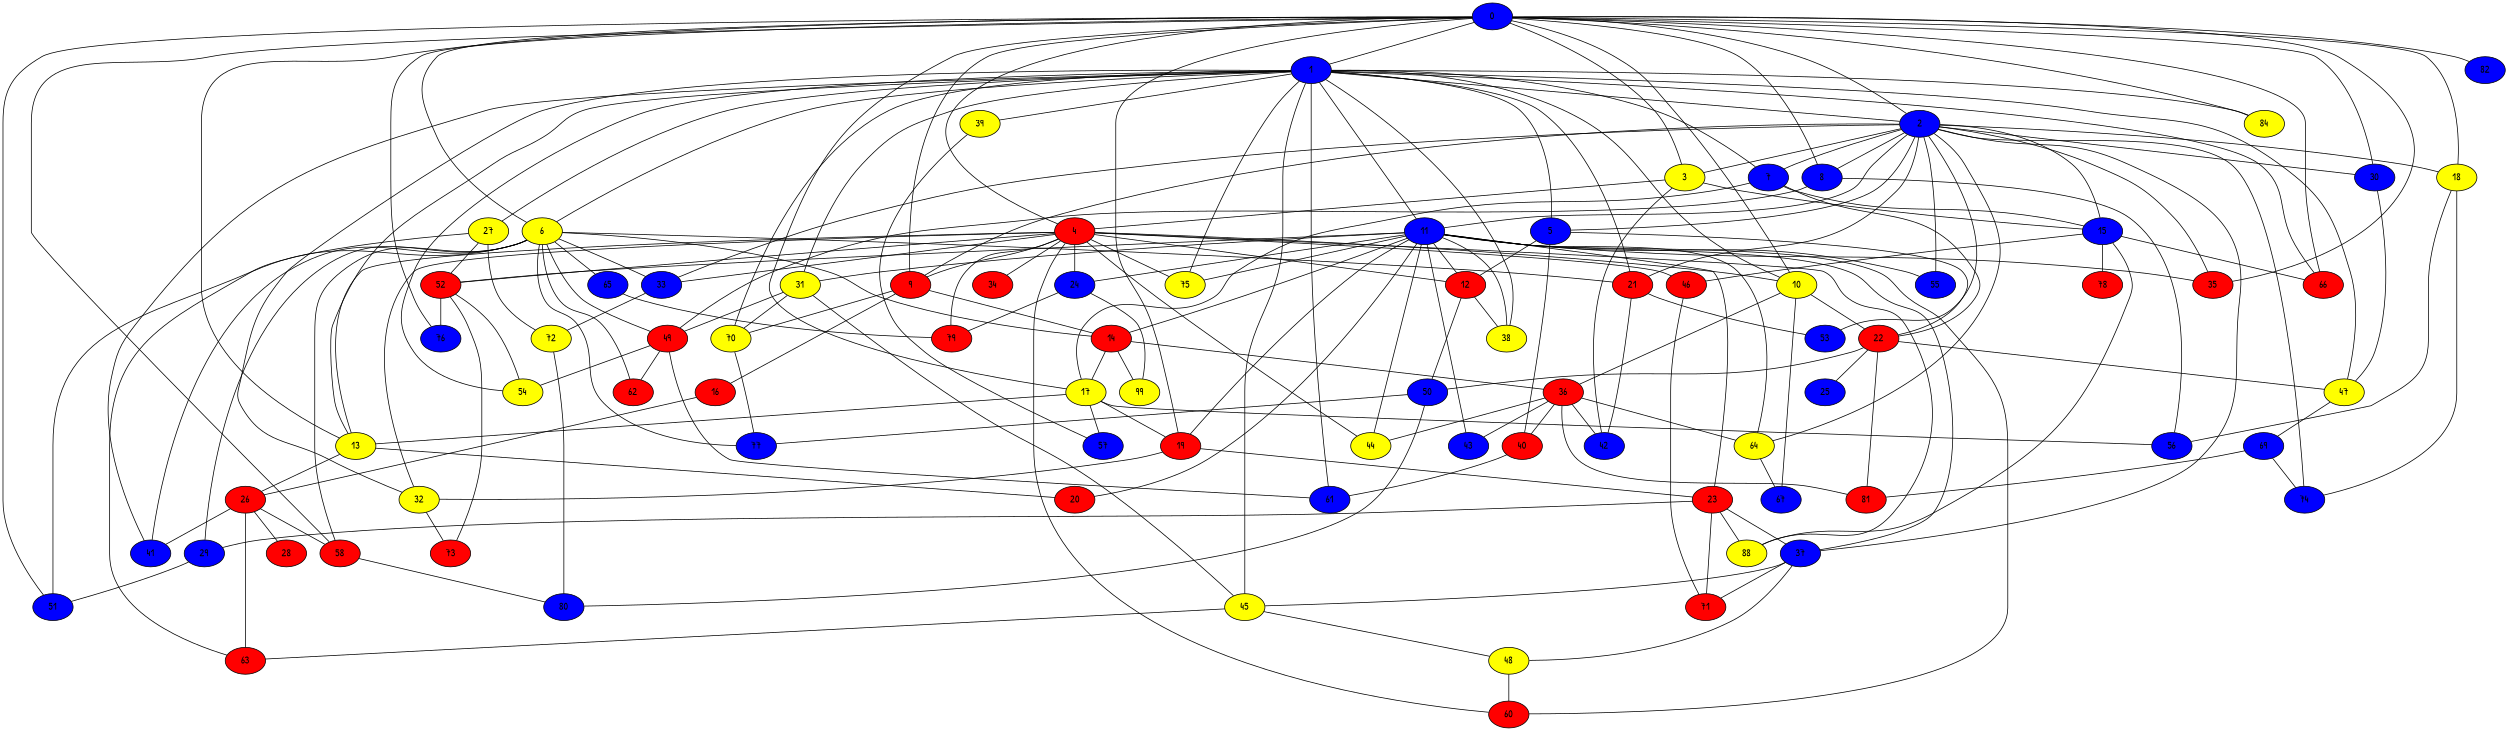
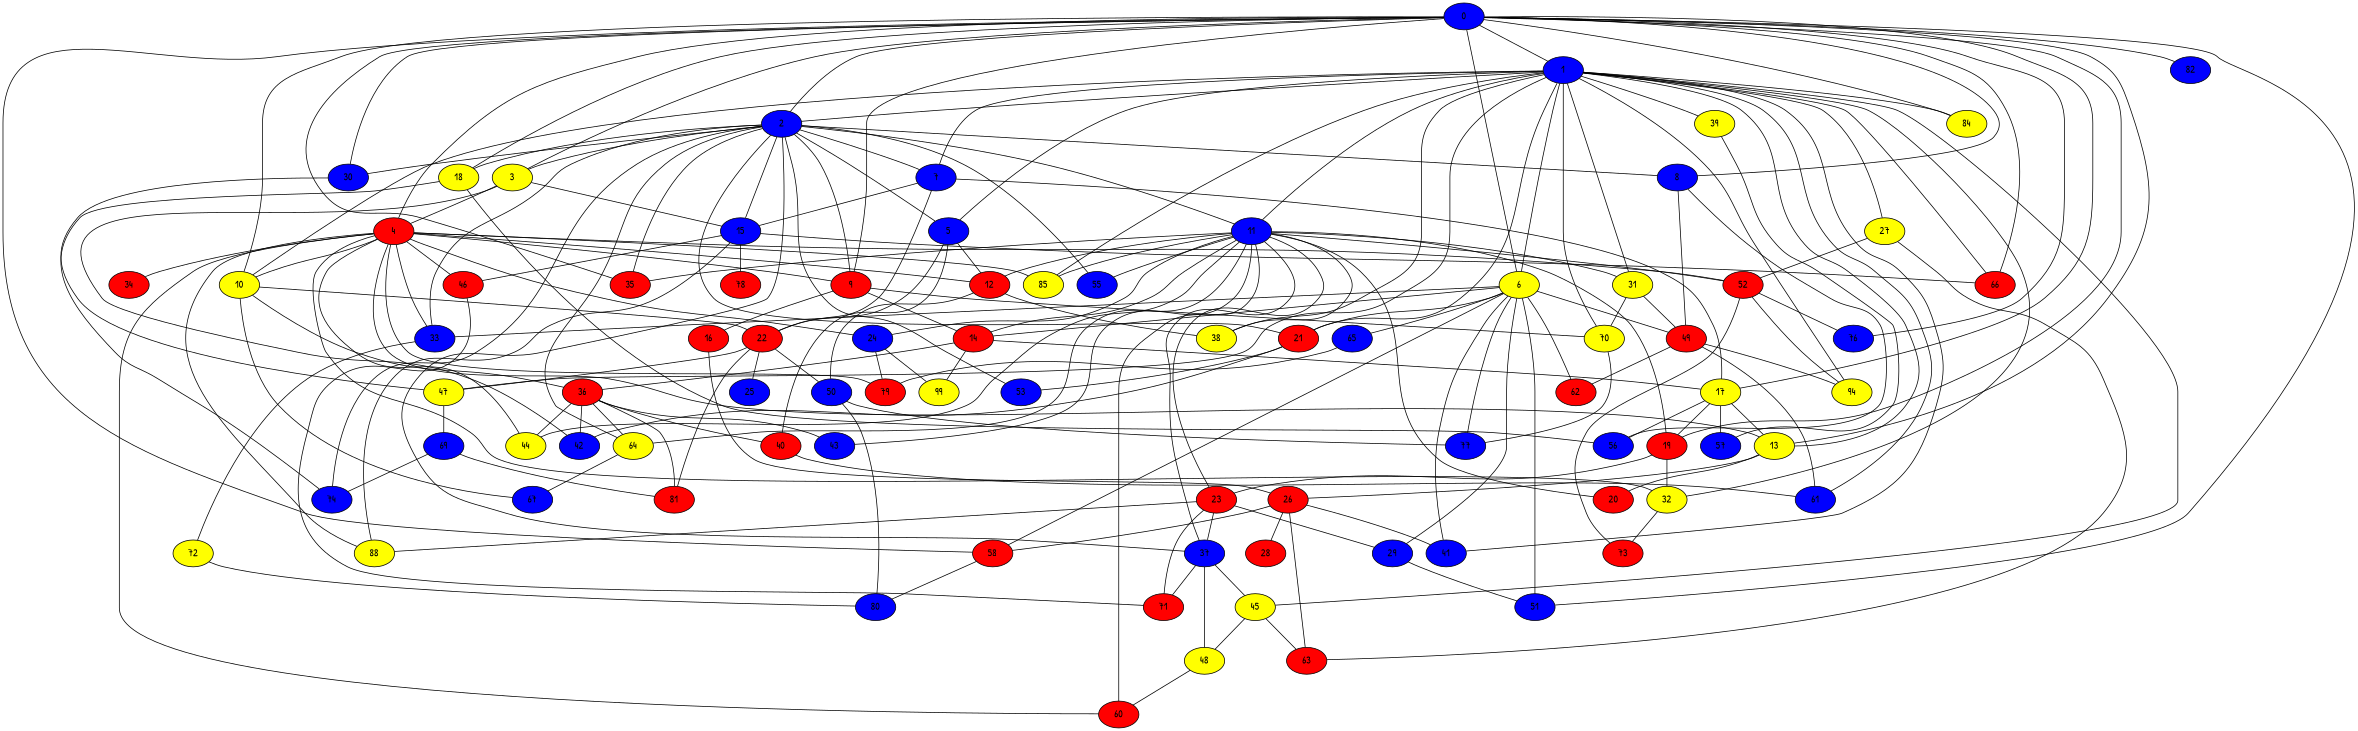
(1185, 285) -> (1043, 285)
(498, 295) -> none
(523, 392) -> (1852, 392)
(1026, 441) -> none
